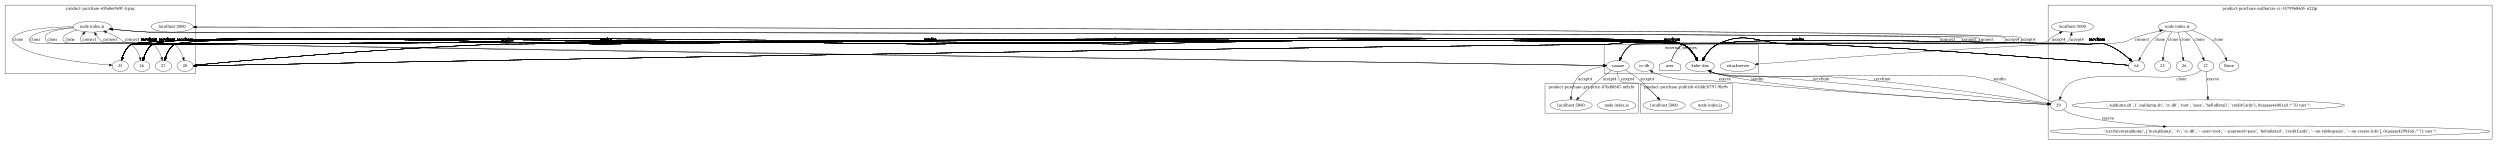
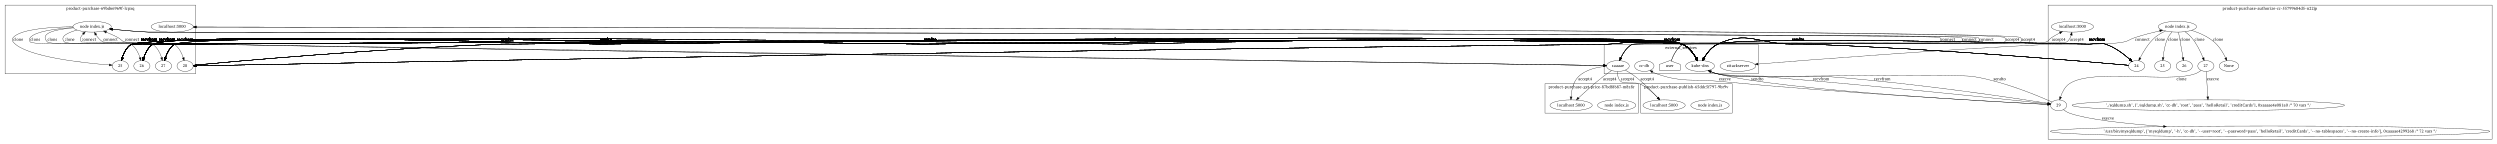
(2137, 66) -> (2137, 66)
